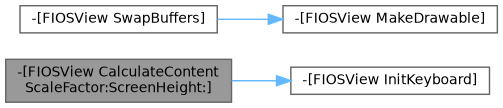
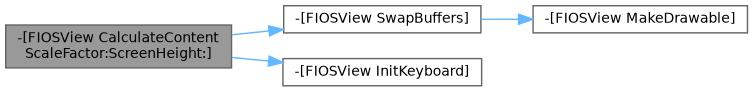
none -> (250, 33)
